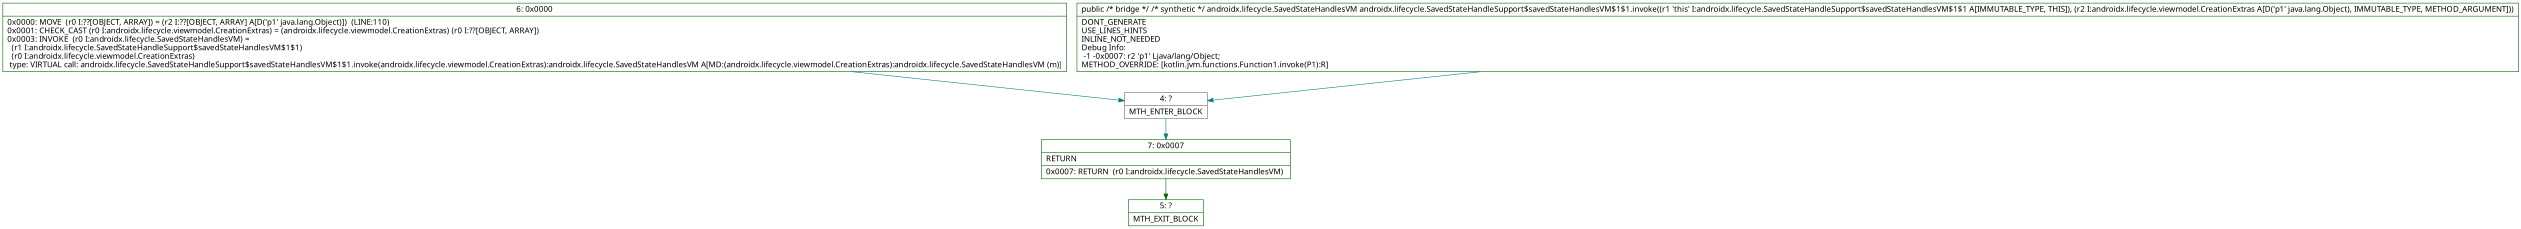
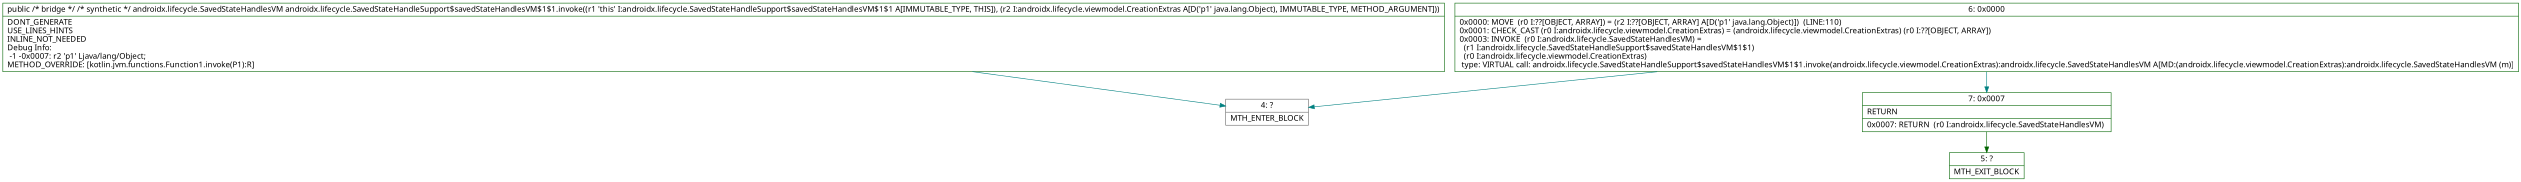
(1166, 126) -> (1987, 79)
